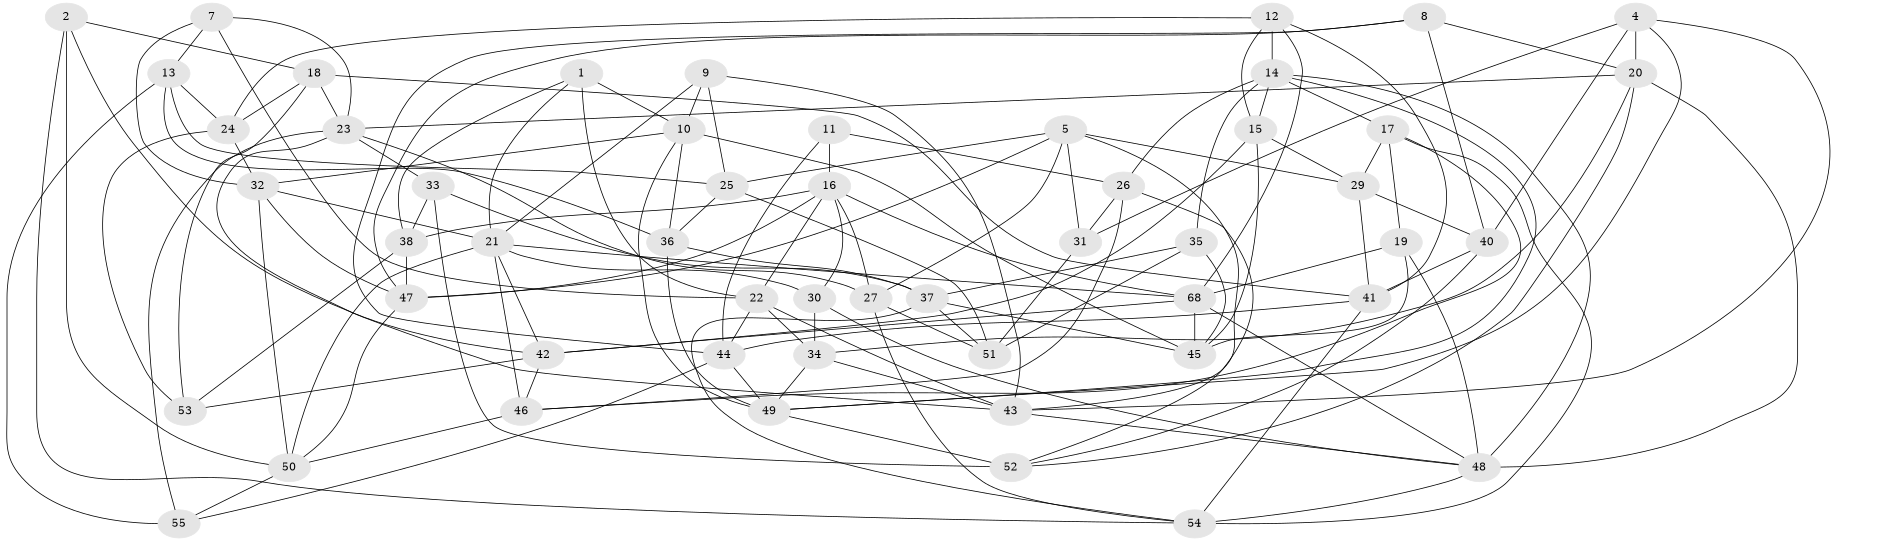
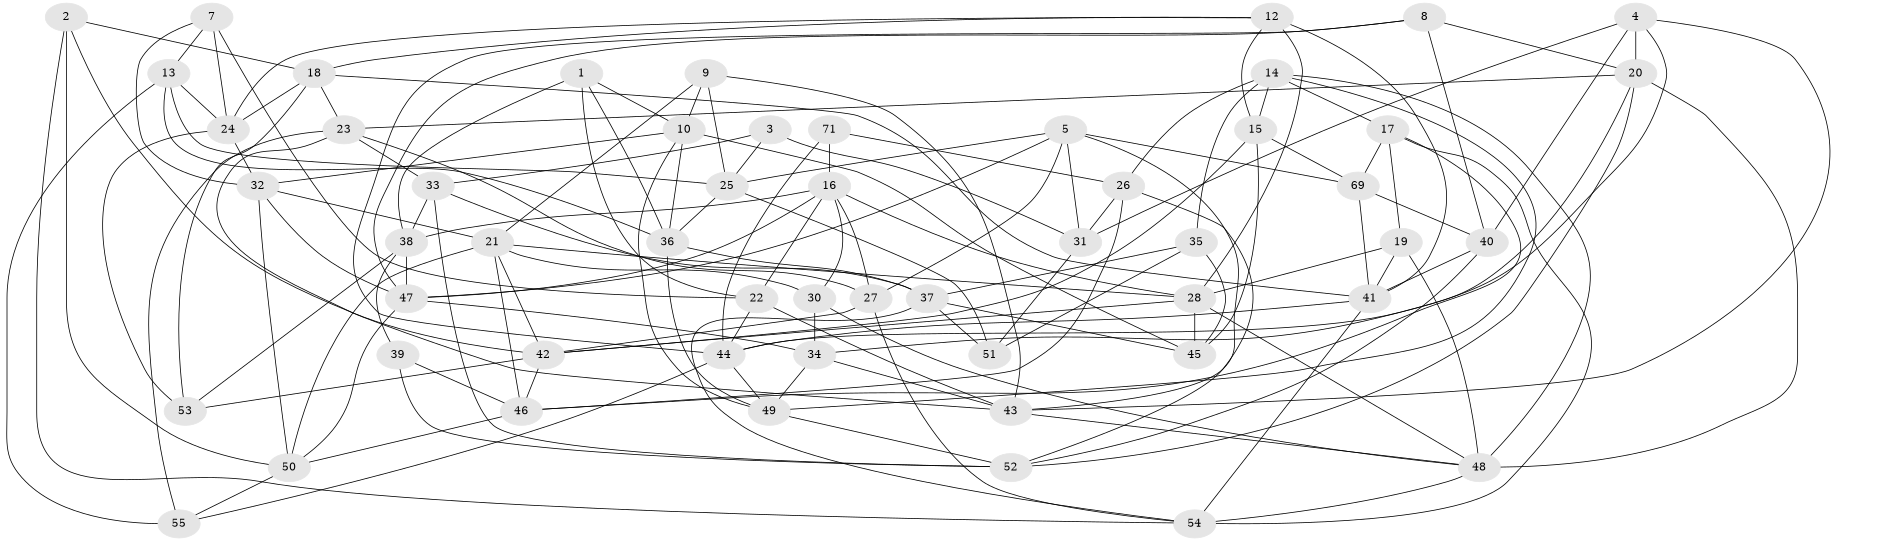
(319, 39) -> (220, 73)
(1272, 45) -> (768, 27)
none -> (770, 130)
(830, 130) -> (830, 130)
(509, 146) -> (626, 153)
(1358, 186) -> (1358, 186)
(1195, 299) -> (1195, 299)
(786, 327) -> (612, 321)
(939, 331) -> (717, 330)
(1336, 332) -> (1386, 271)
none -> (398, 355)
(1337, 373) -> (1284, 327)
